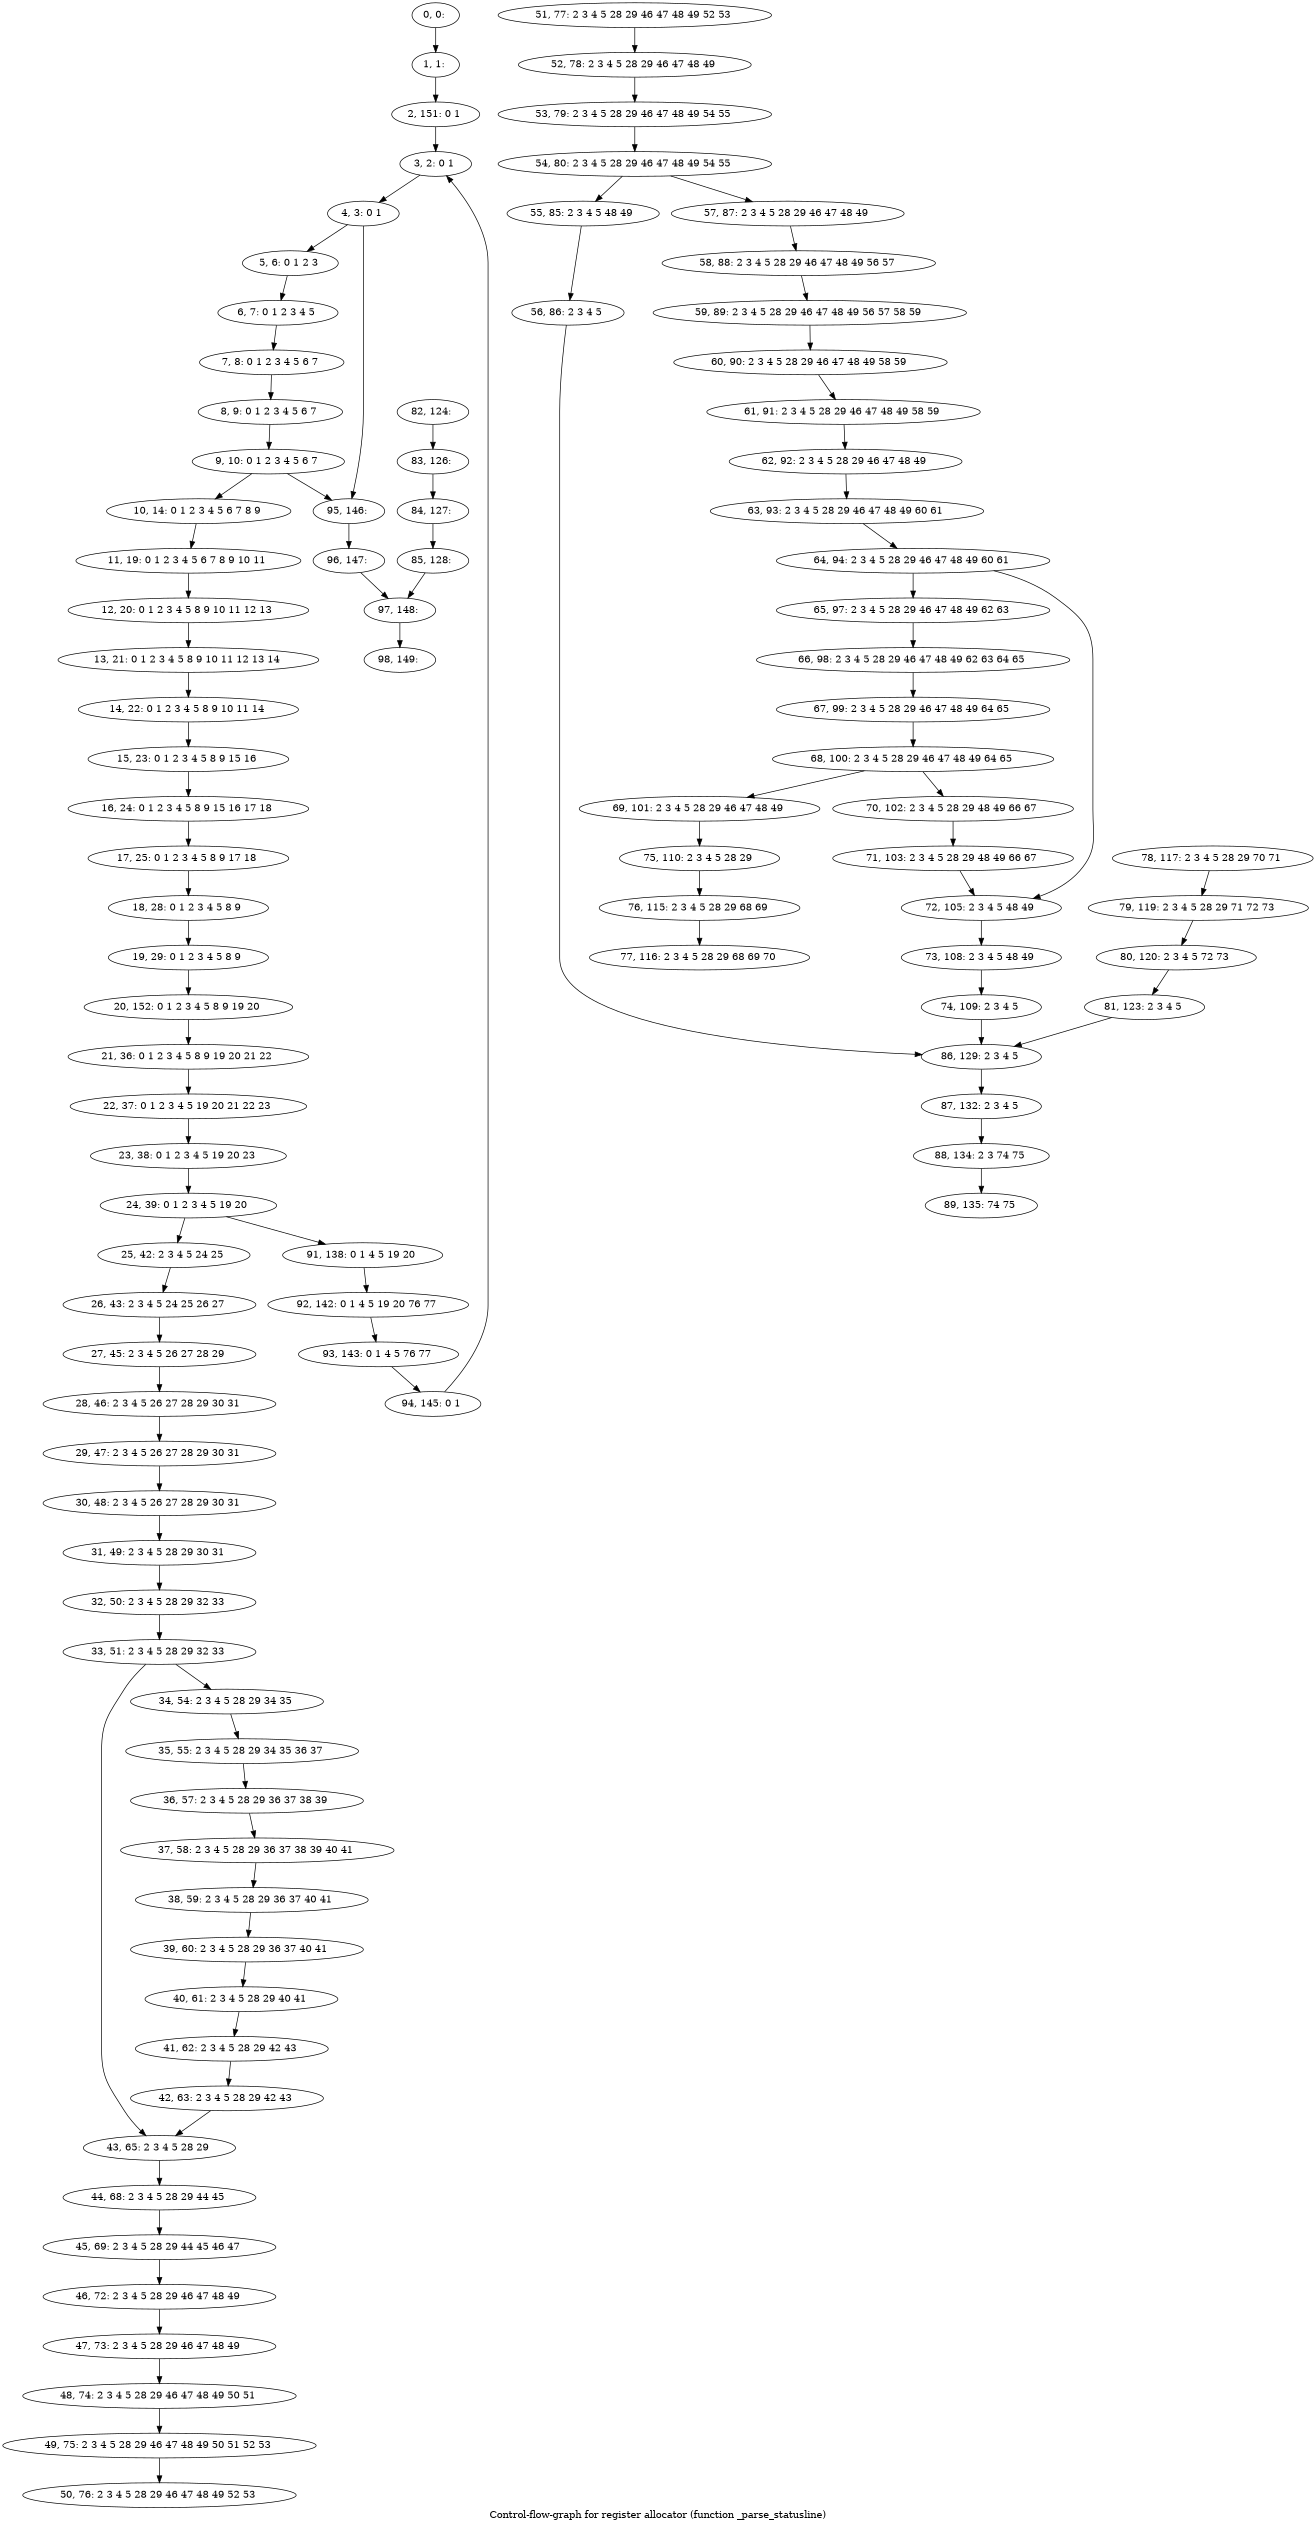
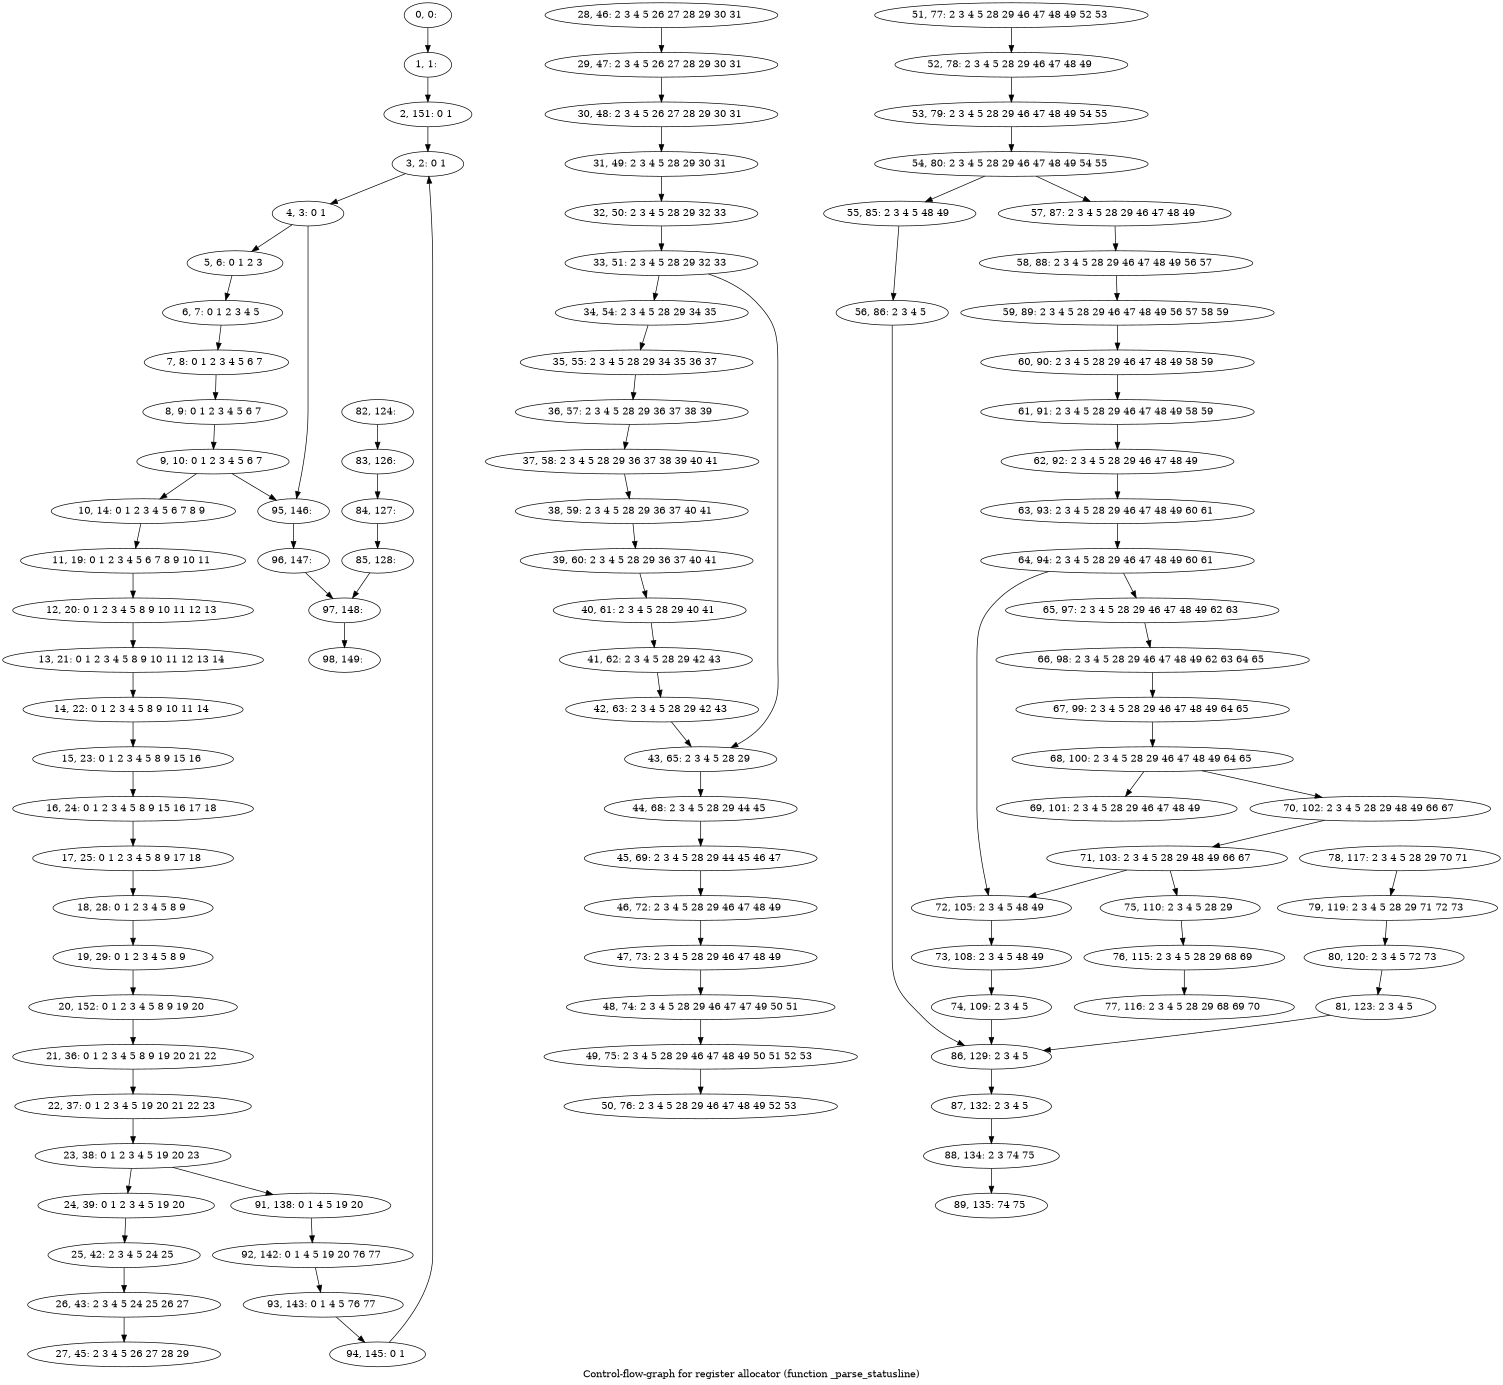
(700, 830) -> (1173, 880)
(273, 1230) -> (219, 1180)
(159, 1376) -> none
(159, 2396) -> (701, 1007)
